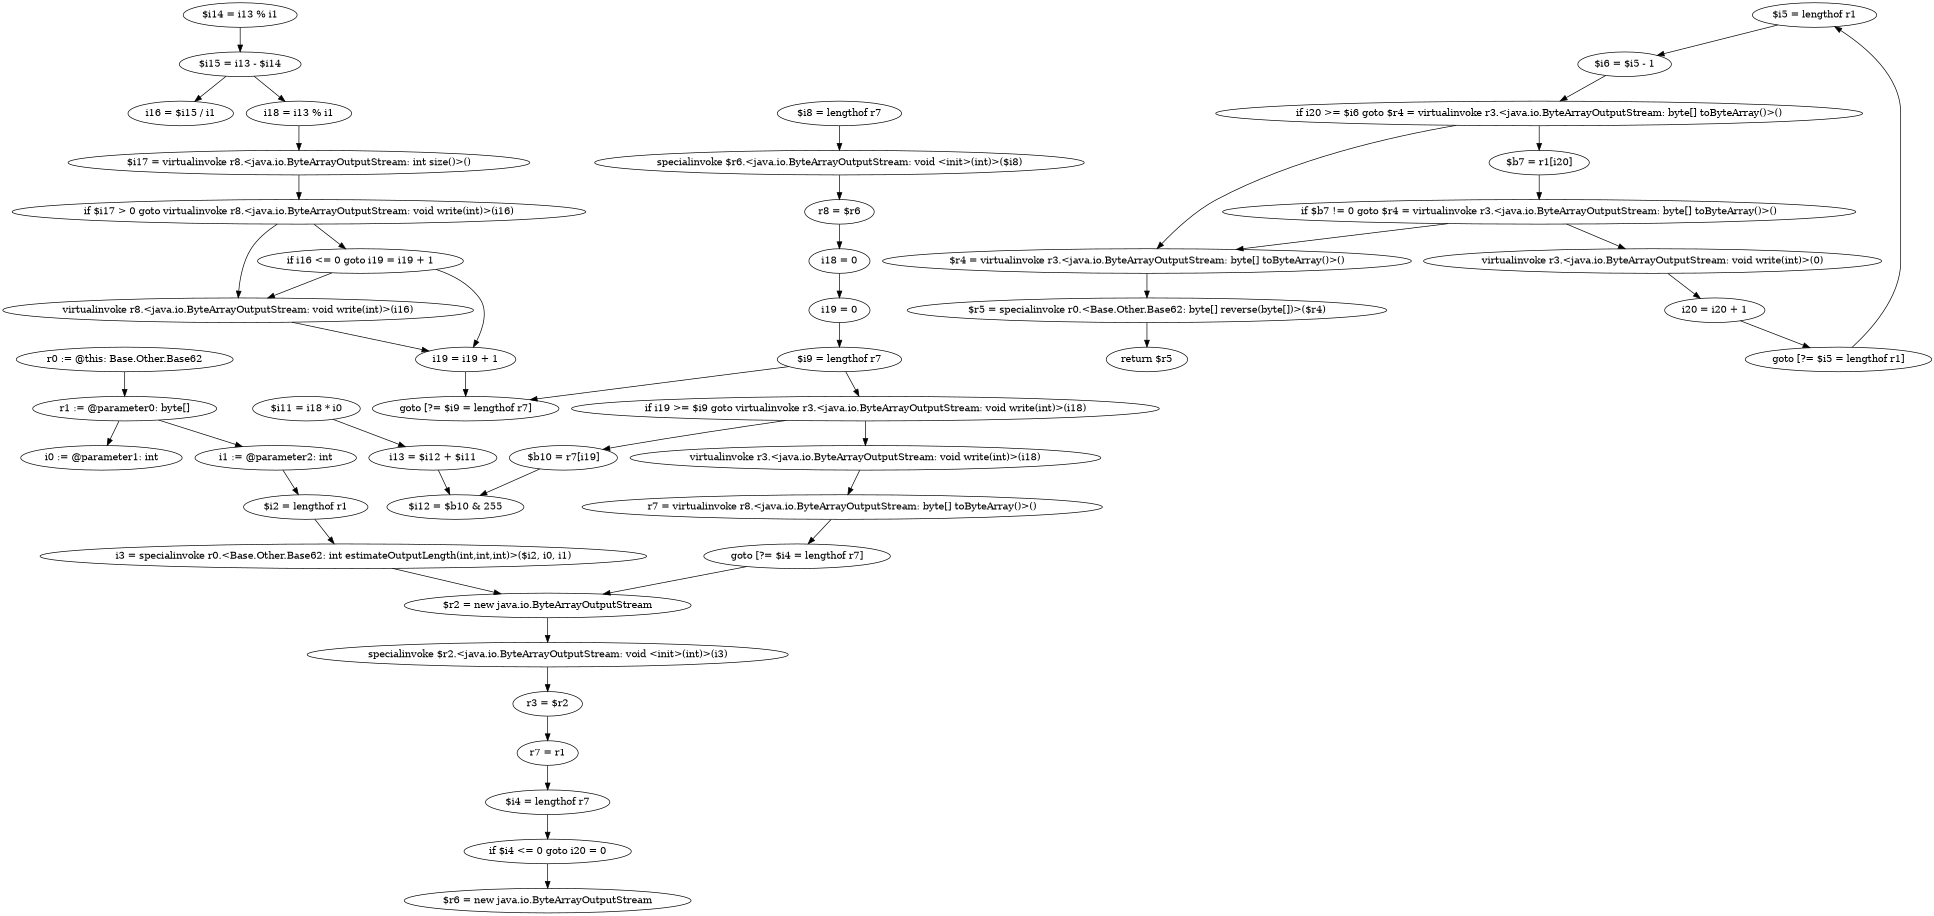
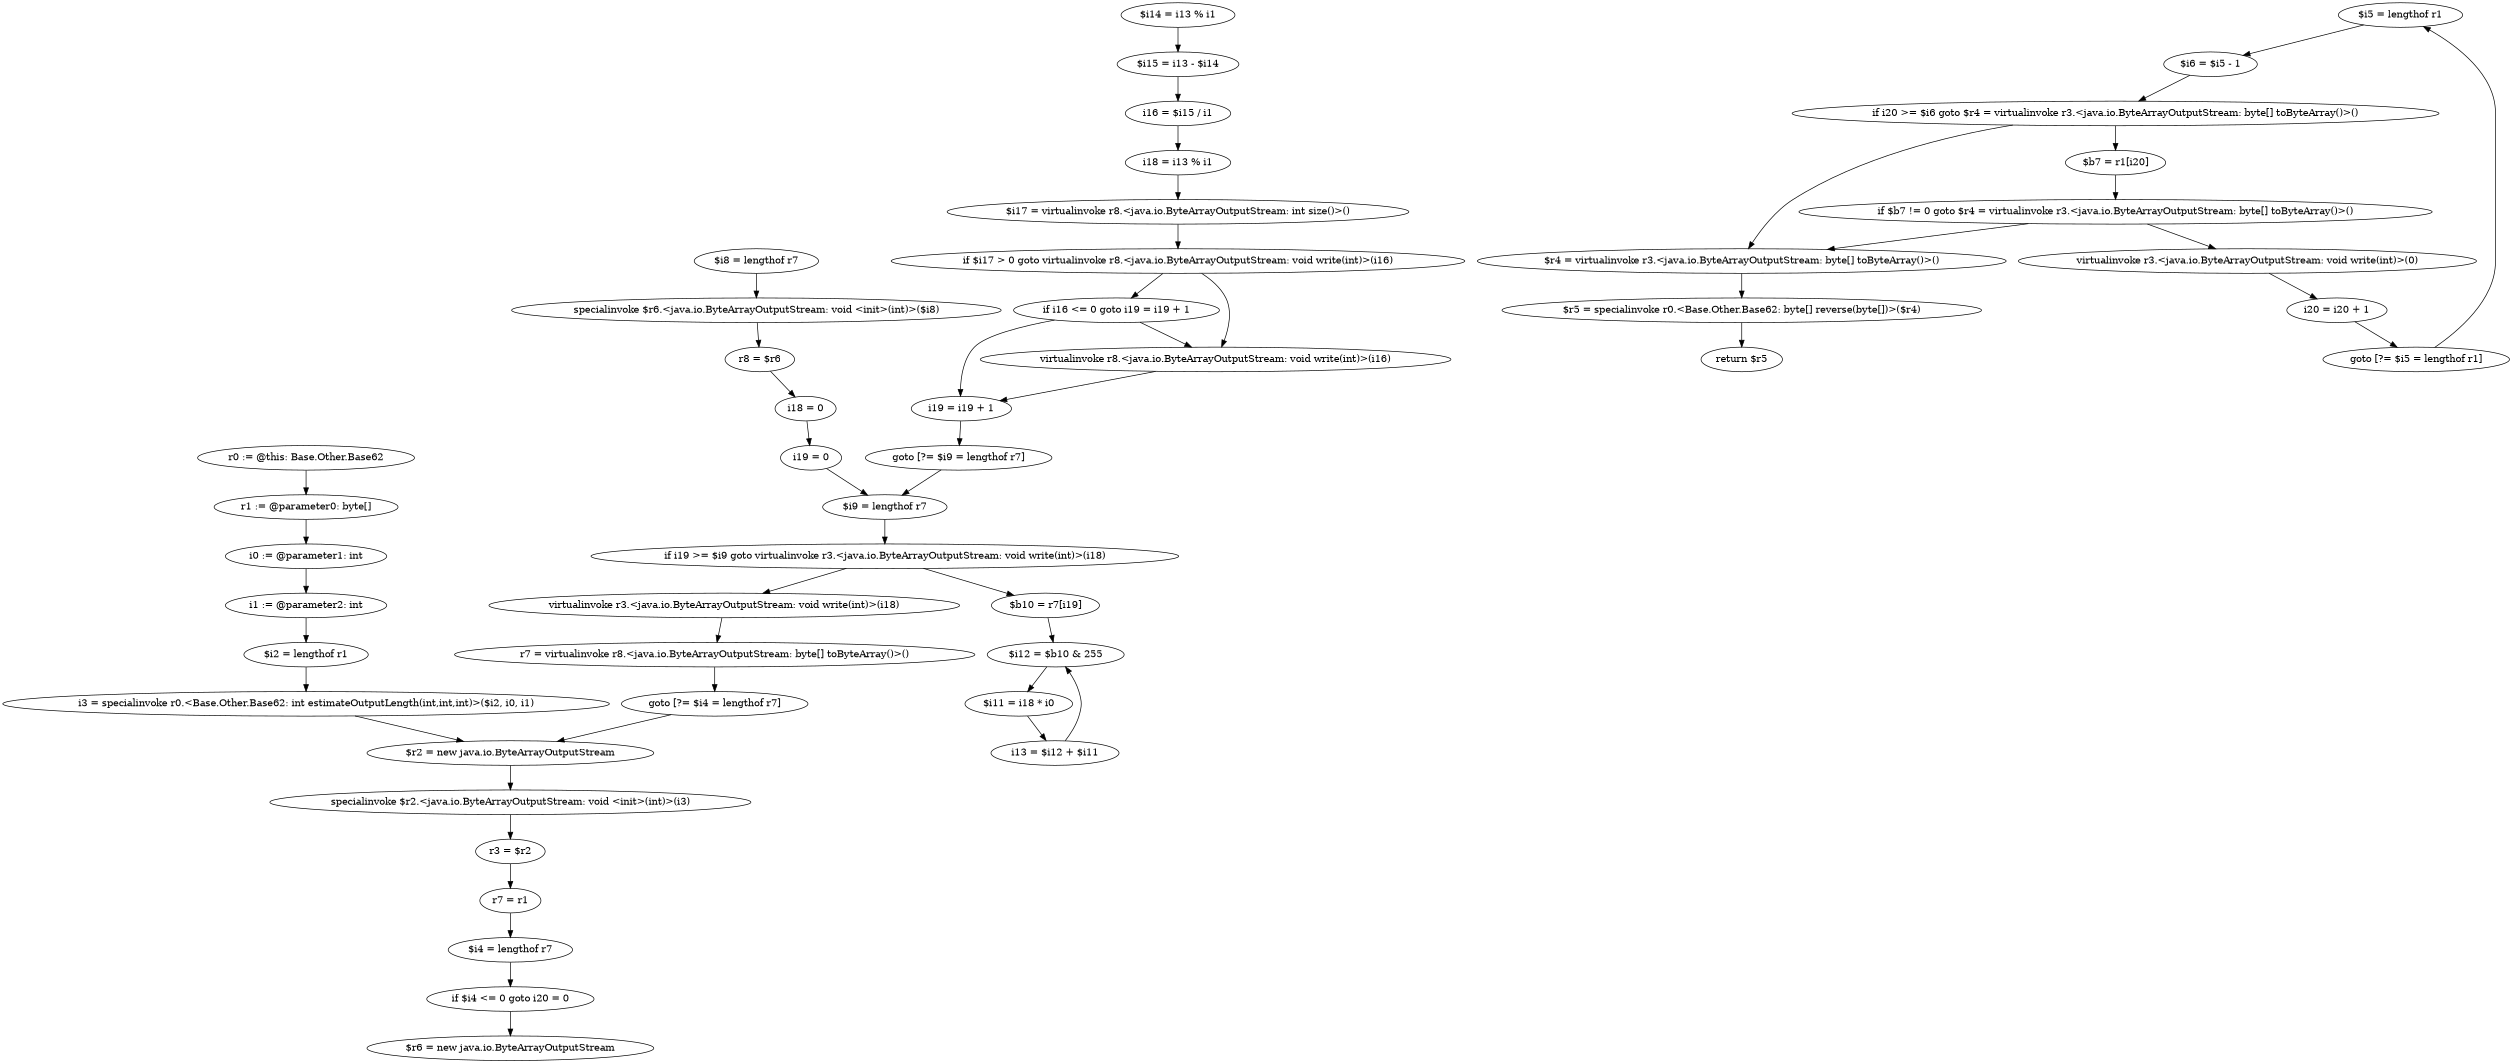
(267, 87) -> (1178, 135)
(663, 383) -> (925, 481)
(197, 432) -> (306, 577)
none -> (1039, 676)
